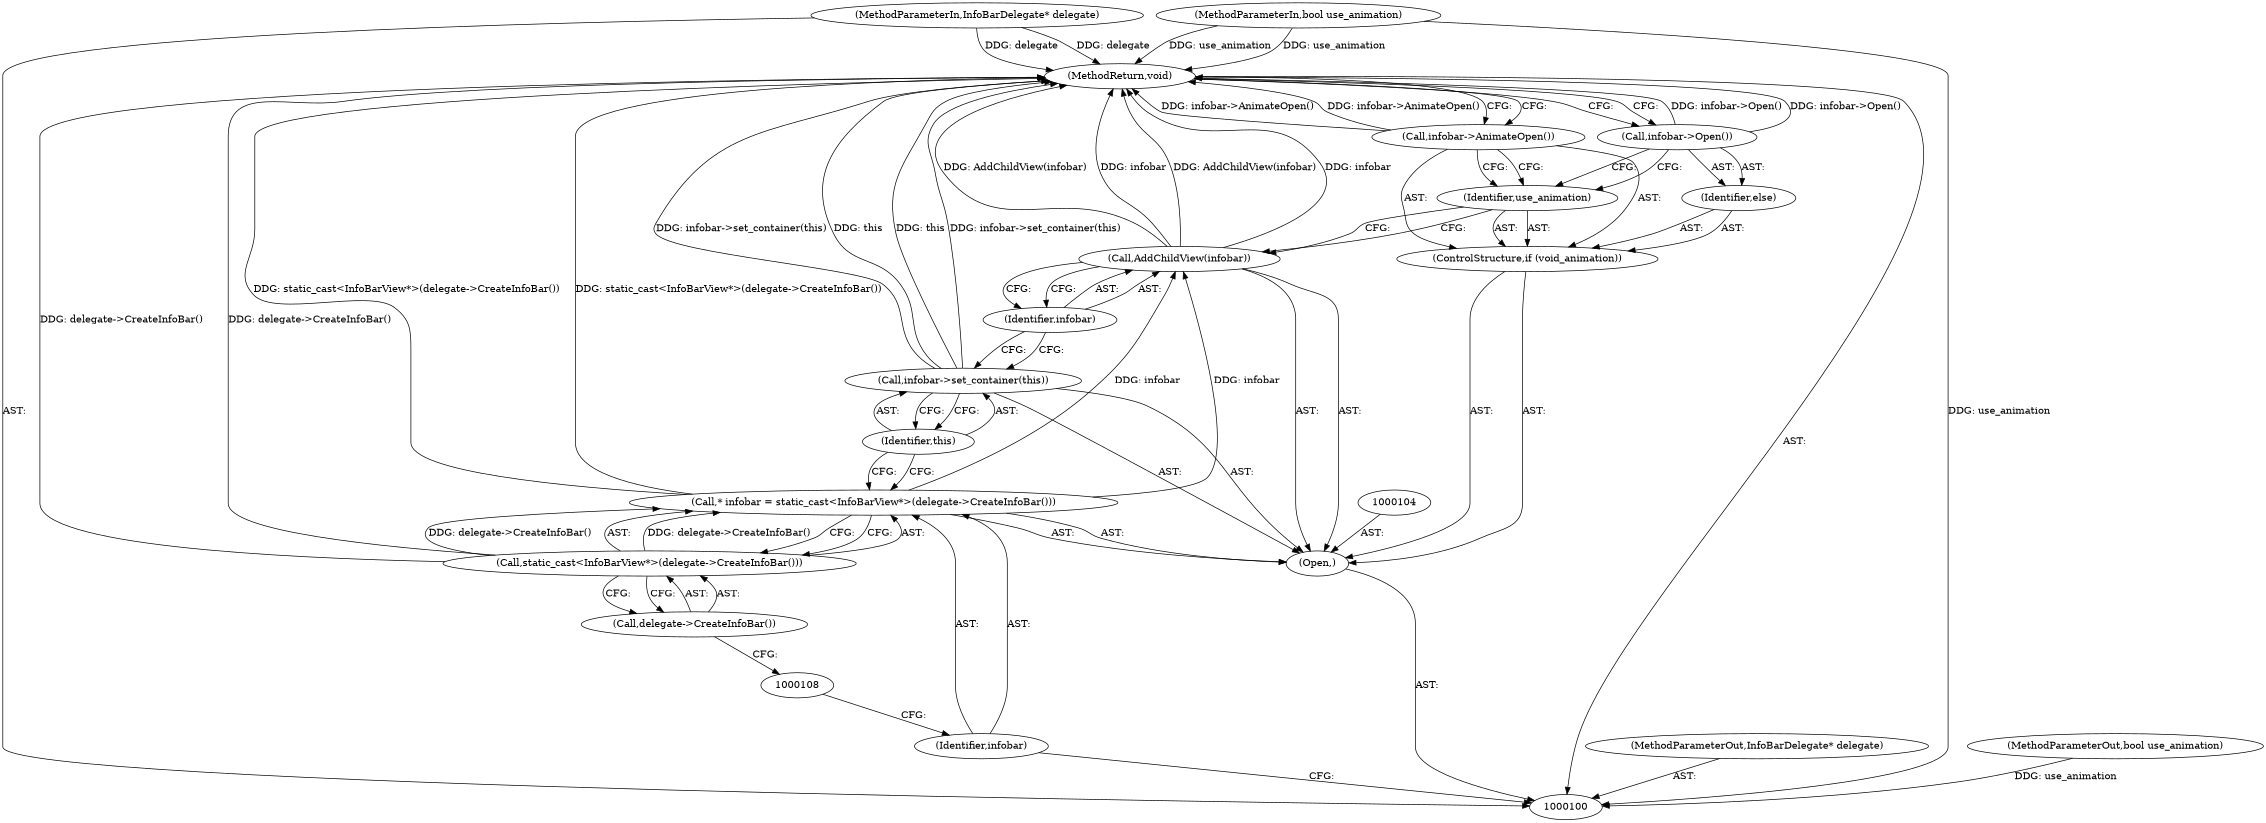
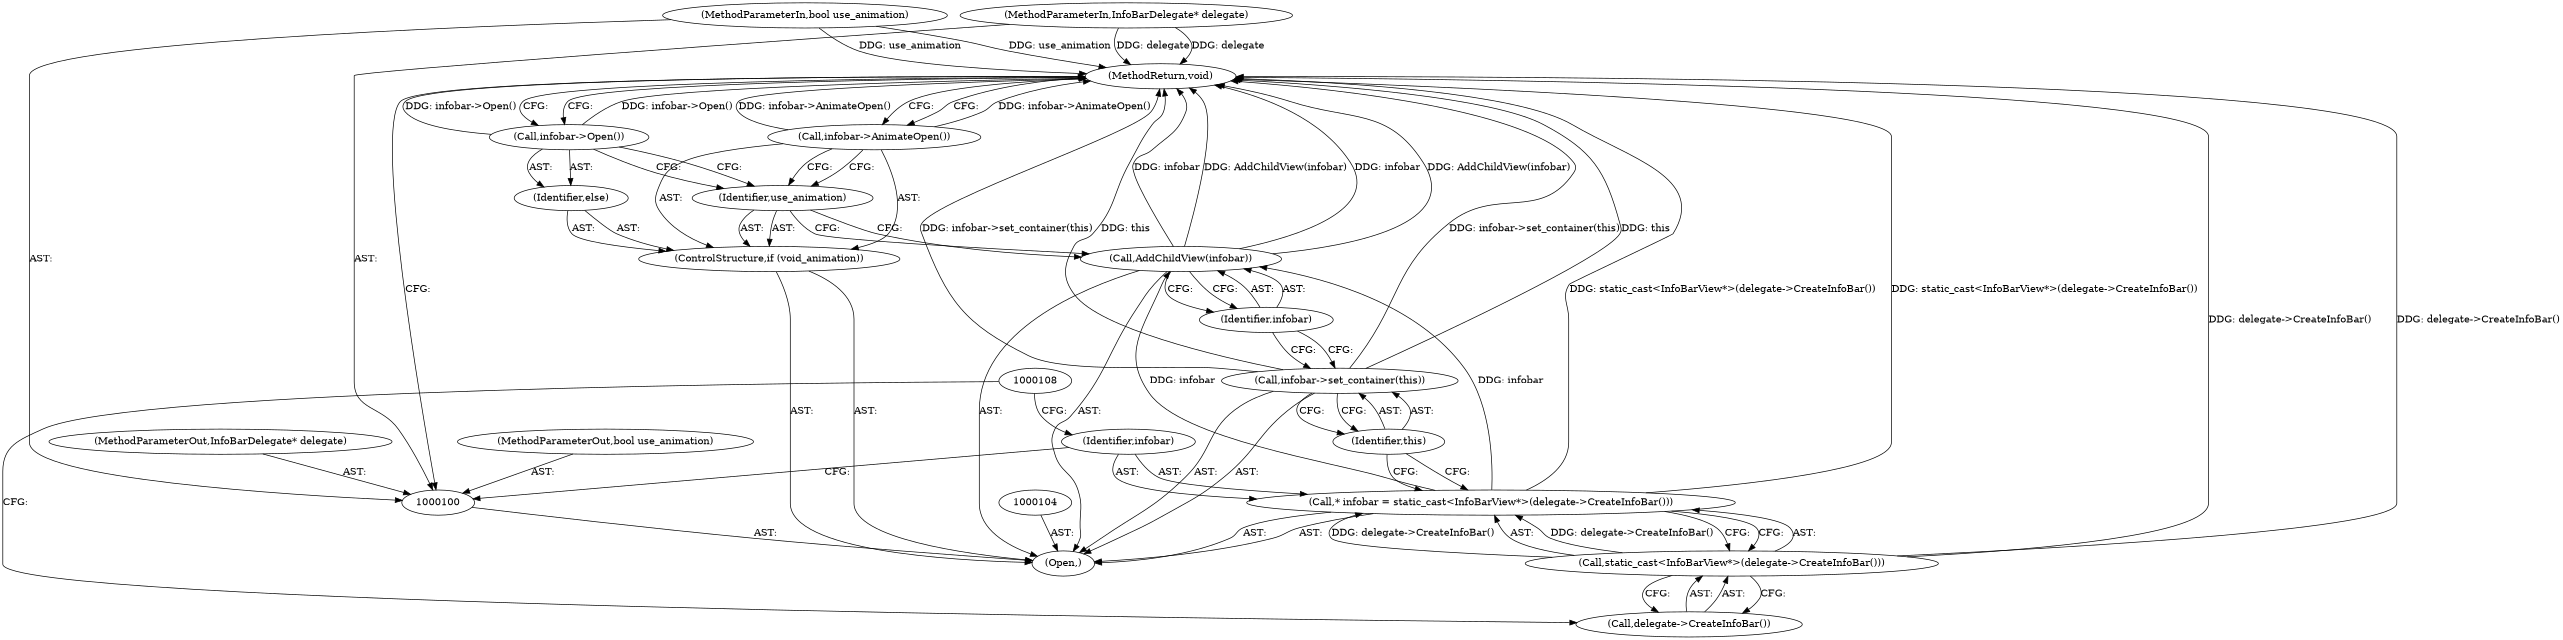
(1999, 411) -> (43, 259)
(1796, 442) -> (420, 289)
(744, 654) -> (228, 591)
(1415, 702) -> (748, 538)
(2066, 777) -> (545, 472)
